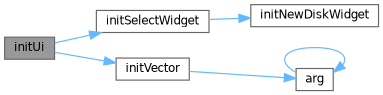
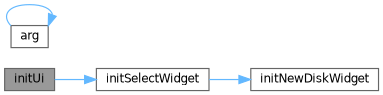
(153, 69) -> none
